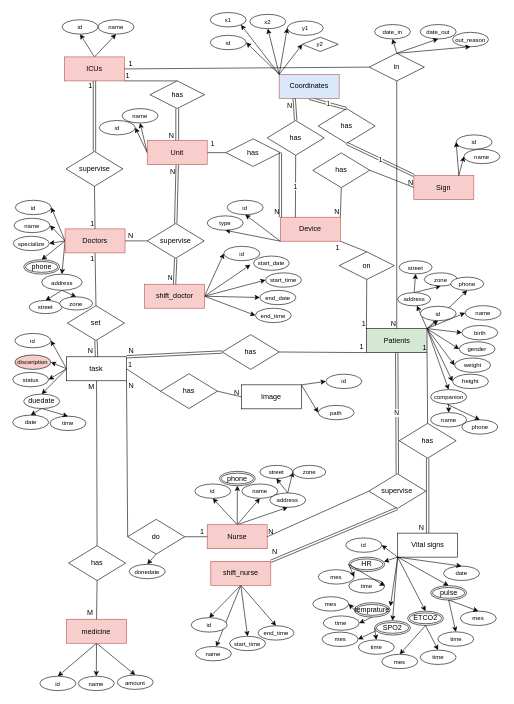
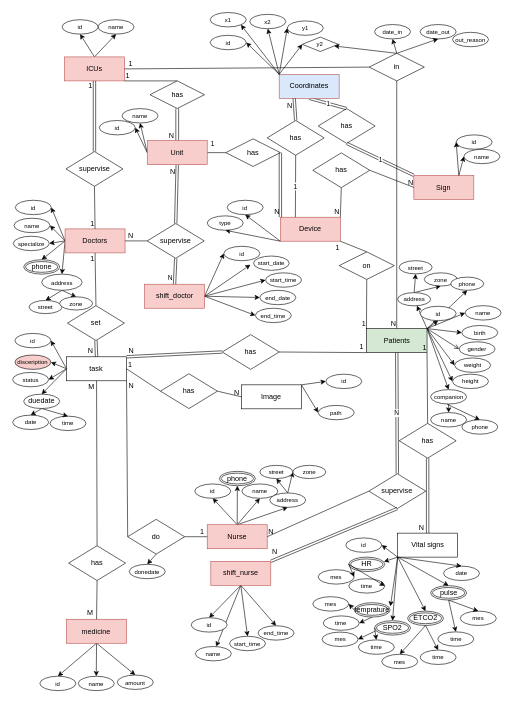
(435, 50) -> (365, 49)
(454, 346) -> (456, 347)
